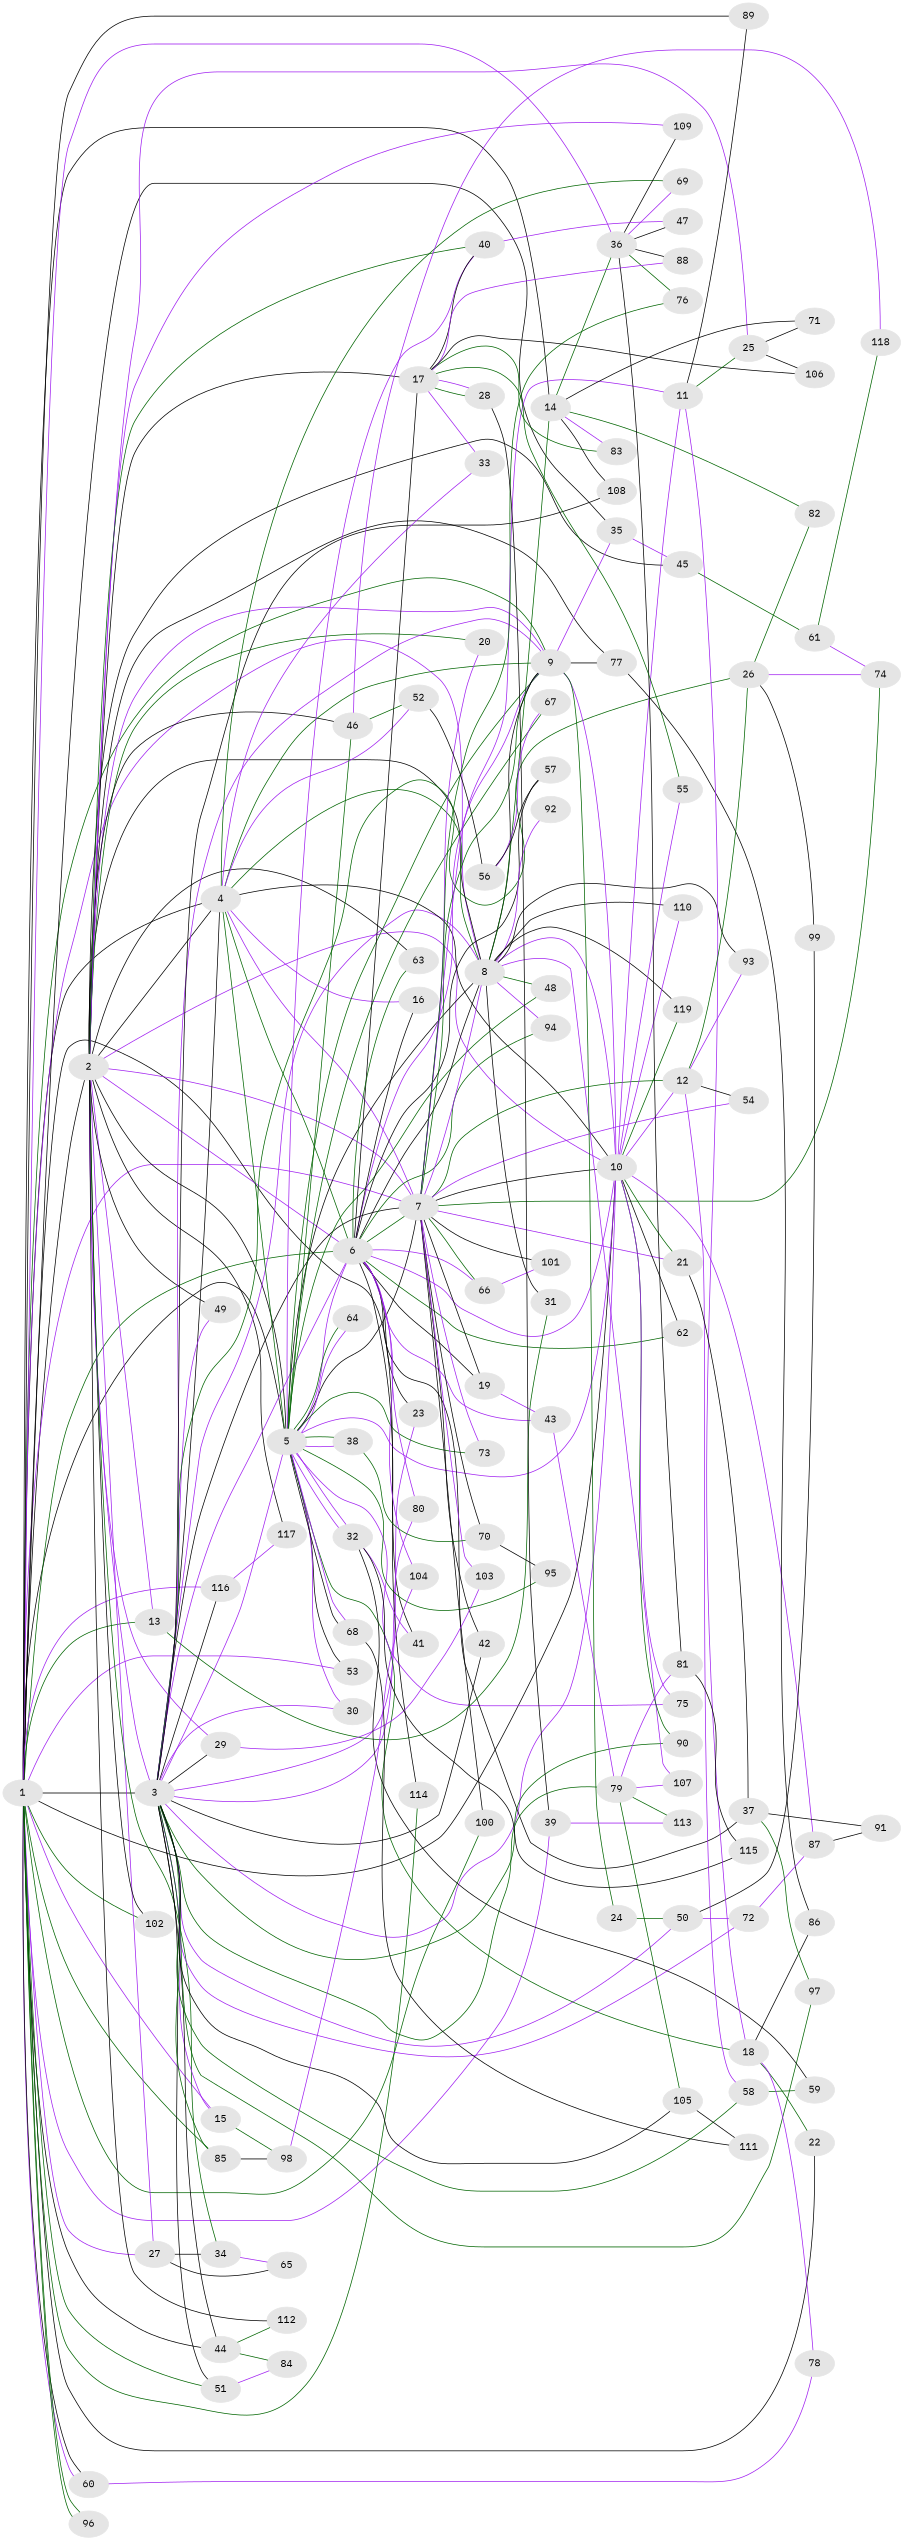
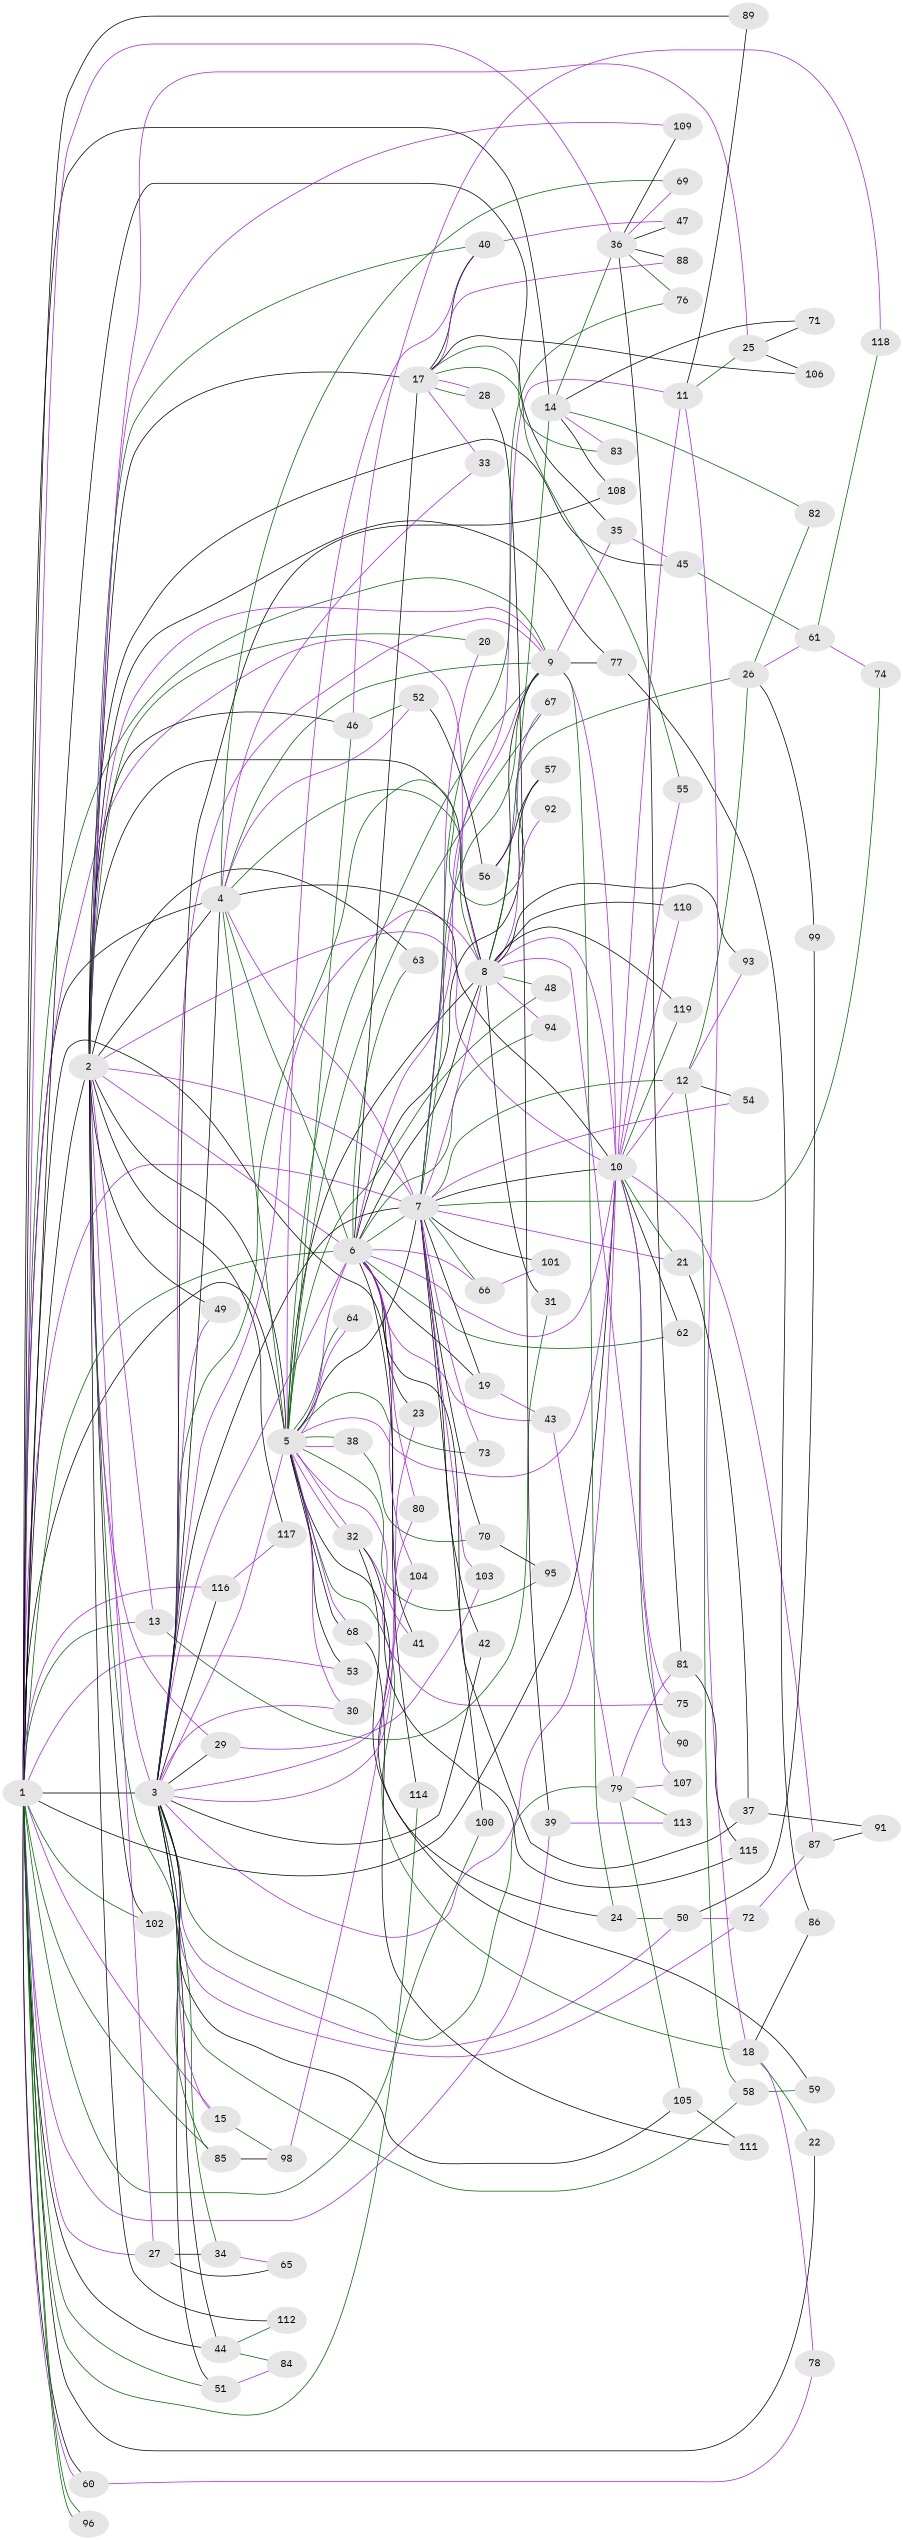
(815, 675) -> (782, 656)
(419, 1000) -> none
(705, 1614) -> (705, 1614)
none -> (438, 1856)
(415, 1948) -> none
(815, 1992) -> none
